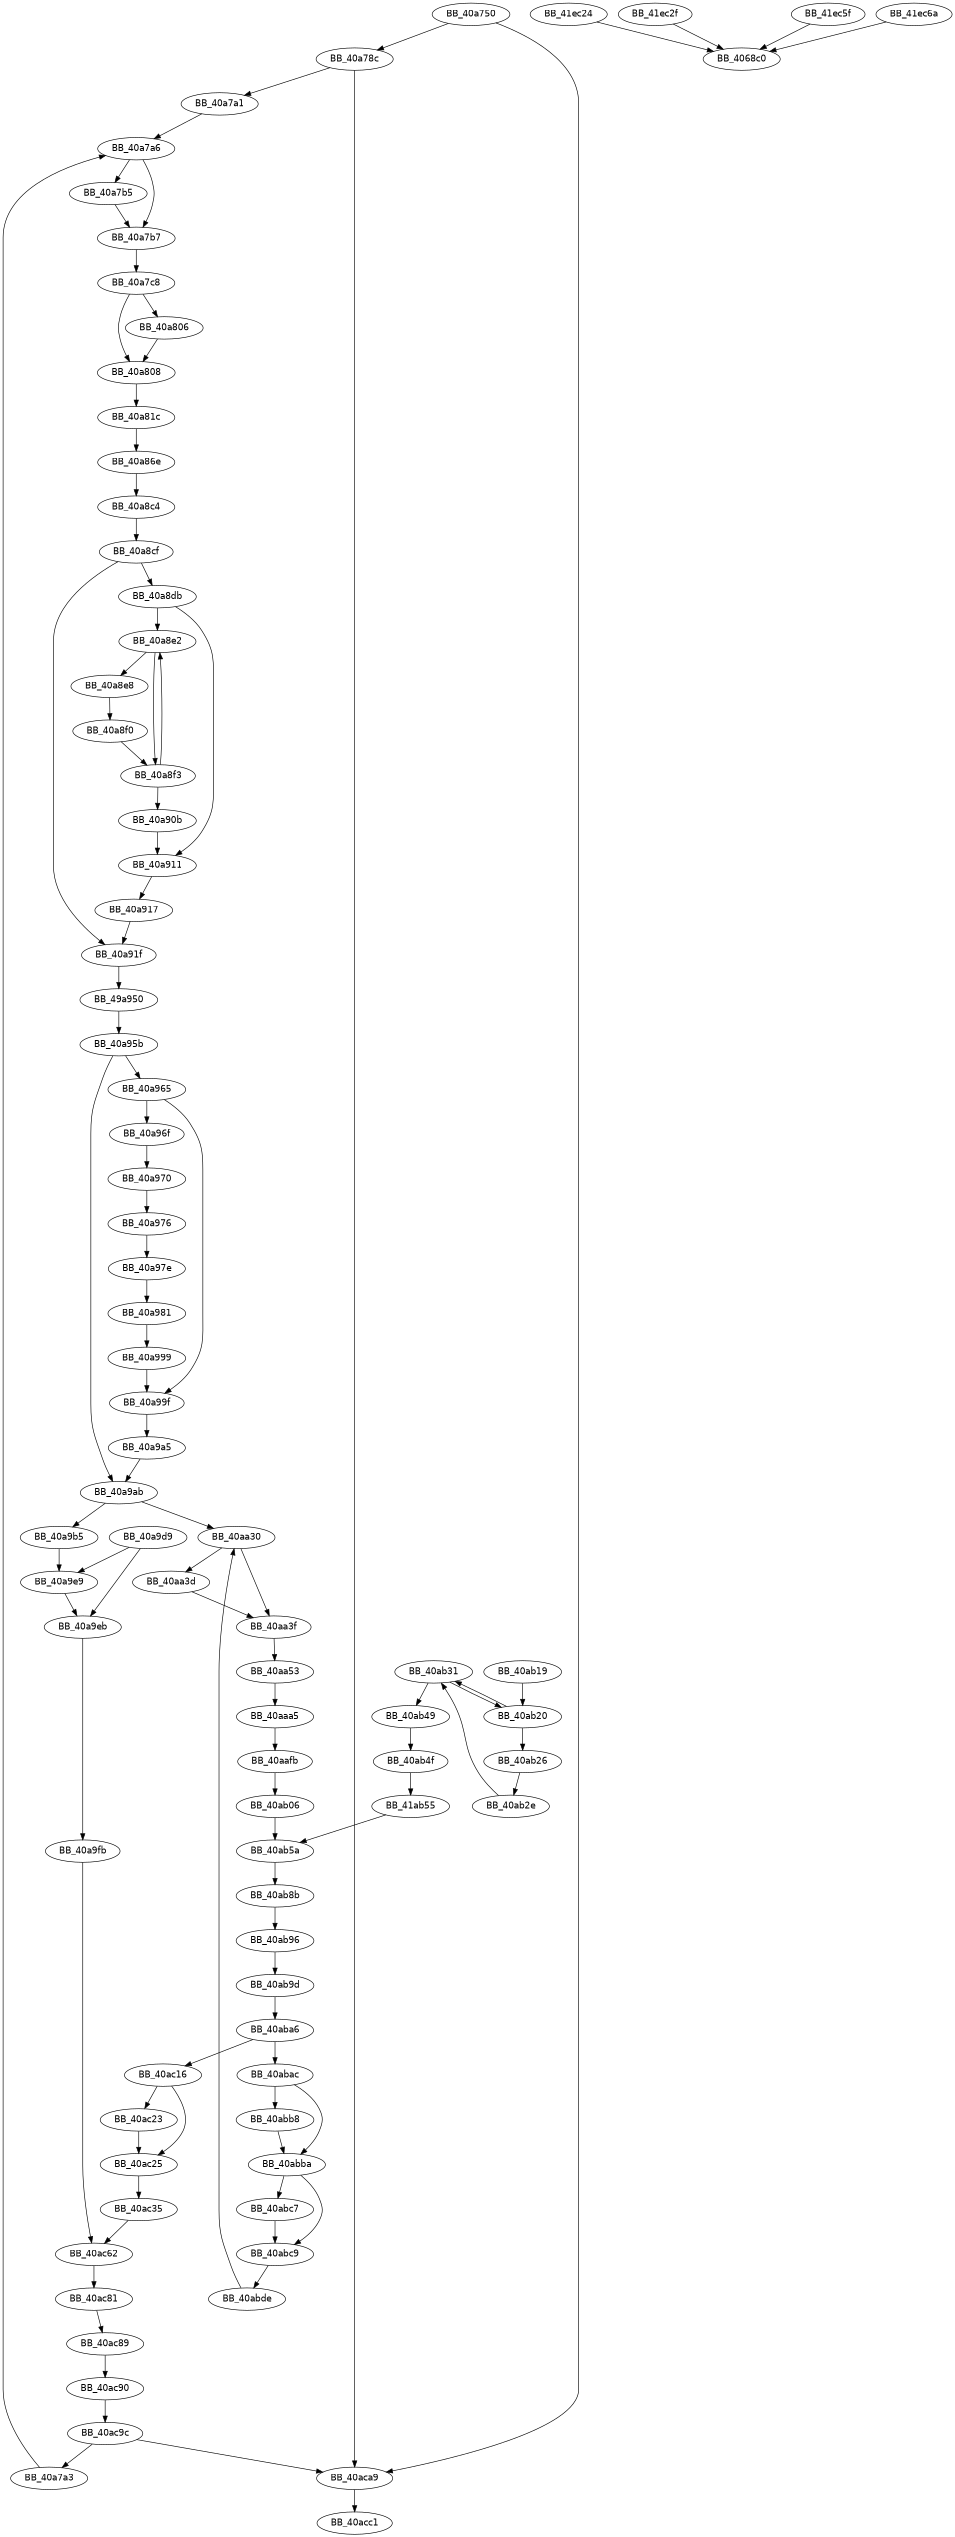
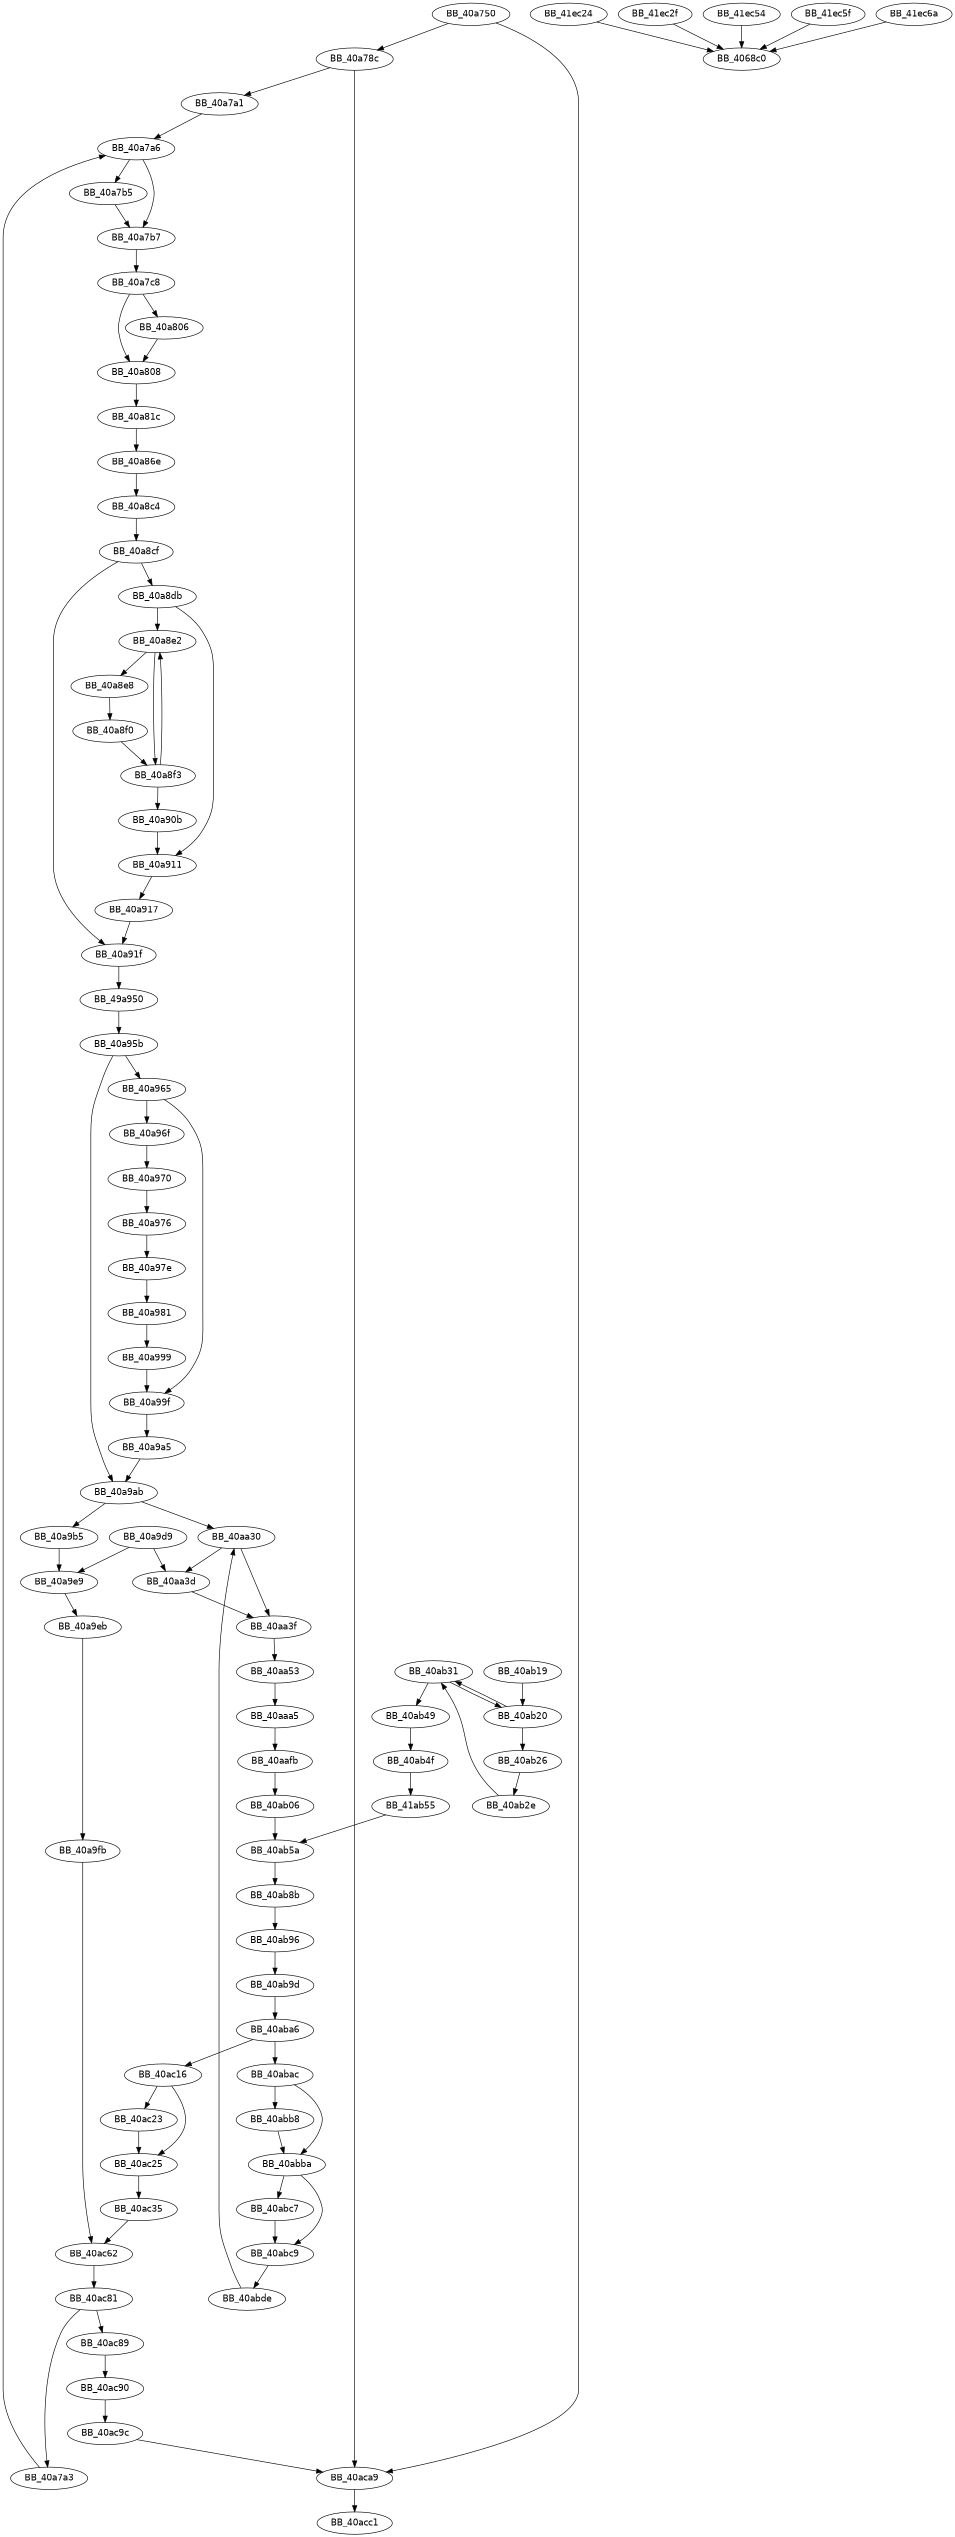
none -> (742, 14)
(117, 1580) -> (158, 1557)
(80, 2454) -> (48, 2381)
